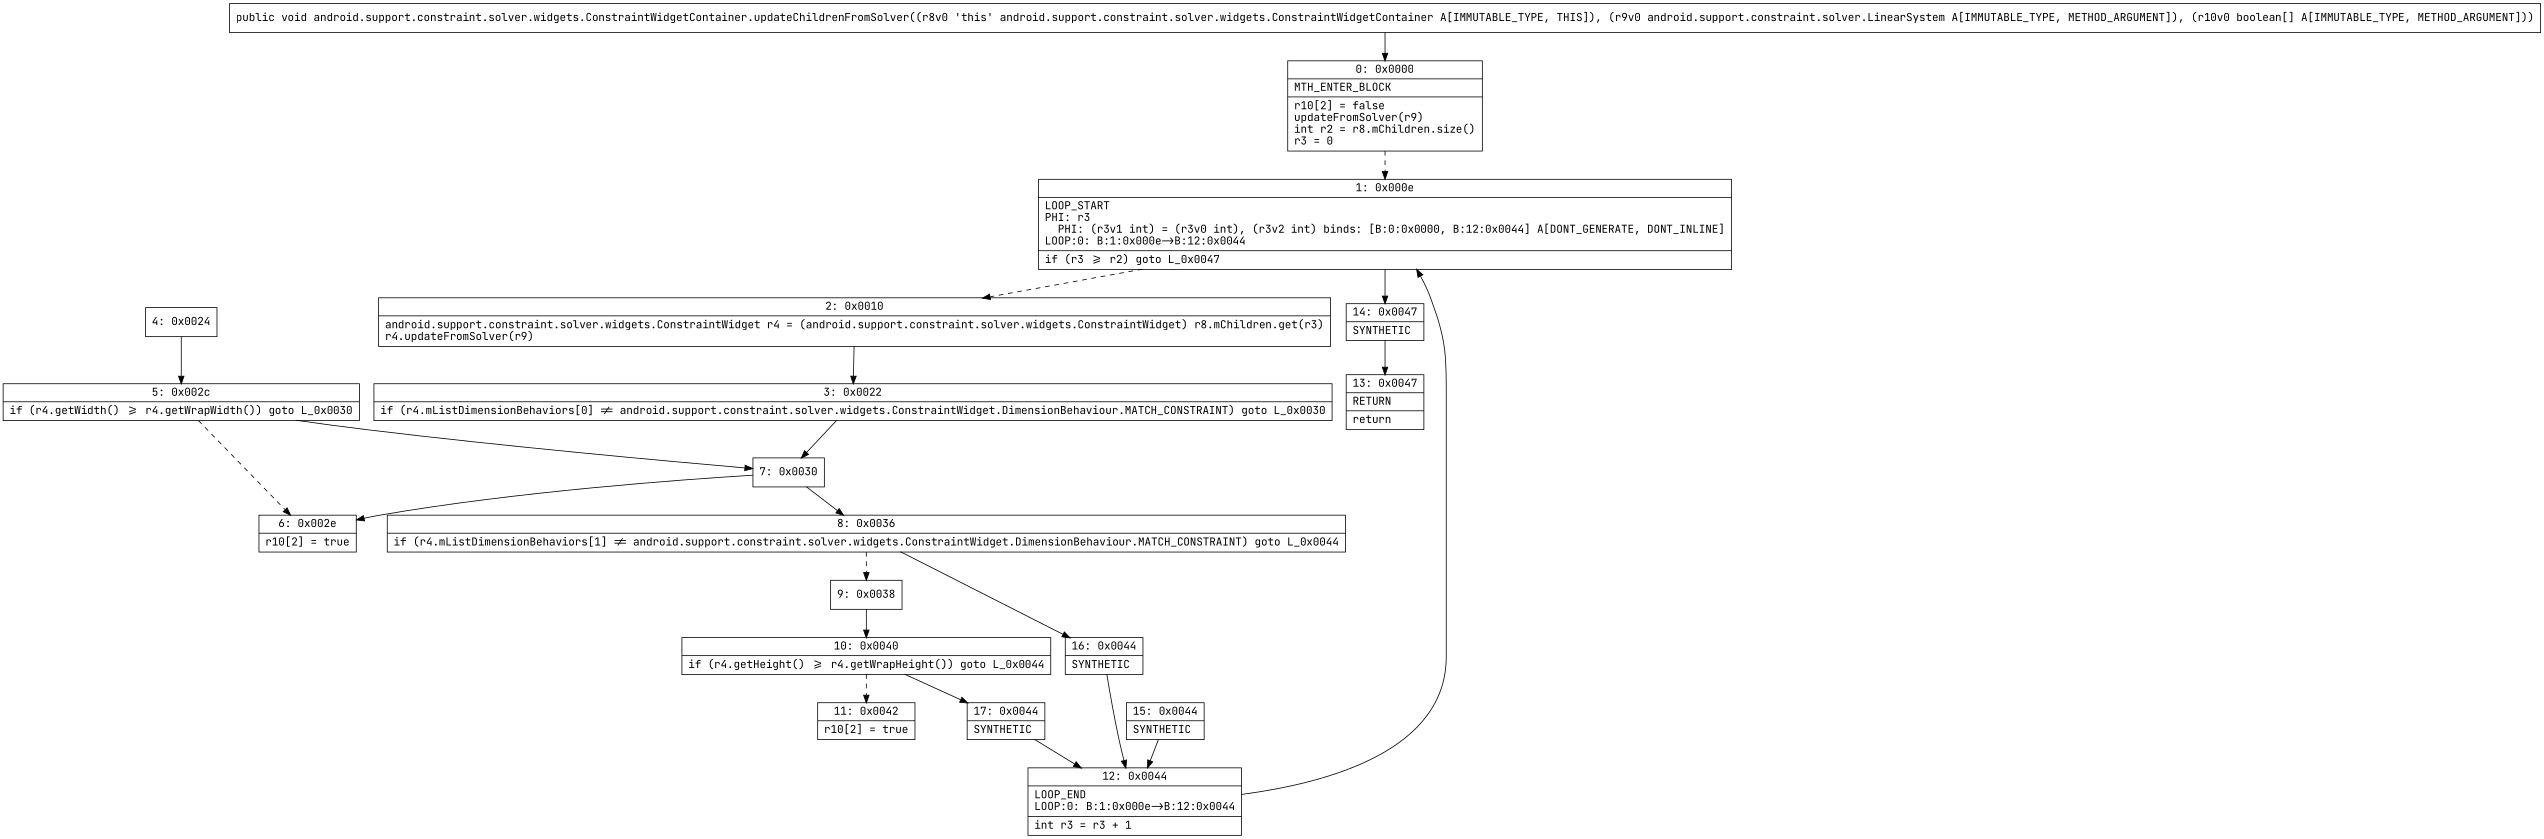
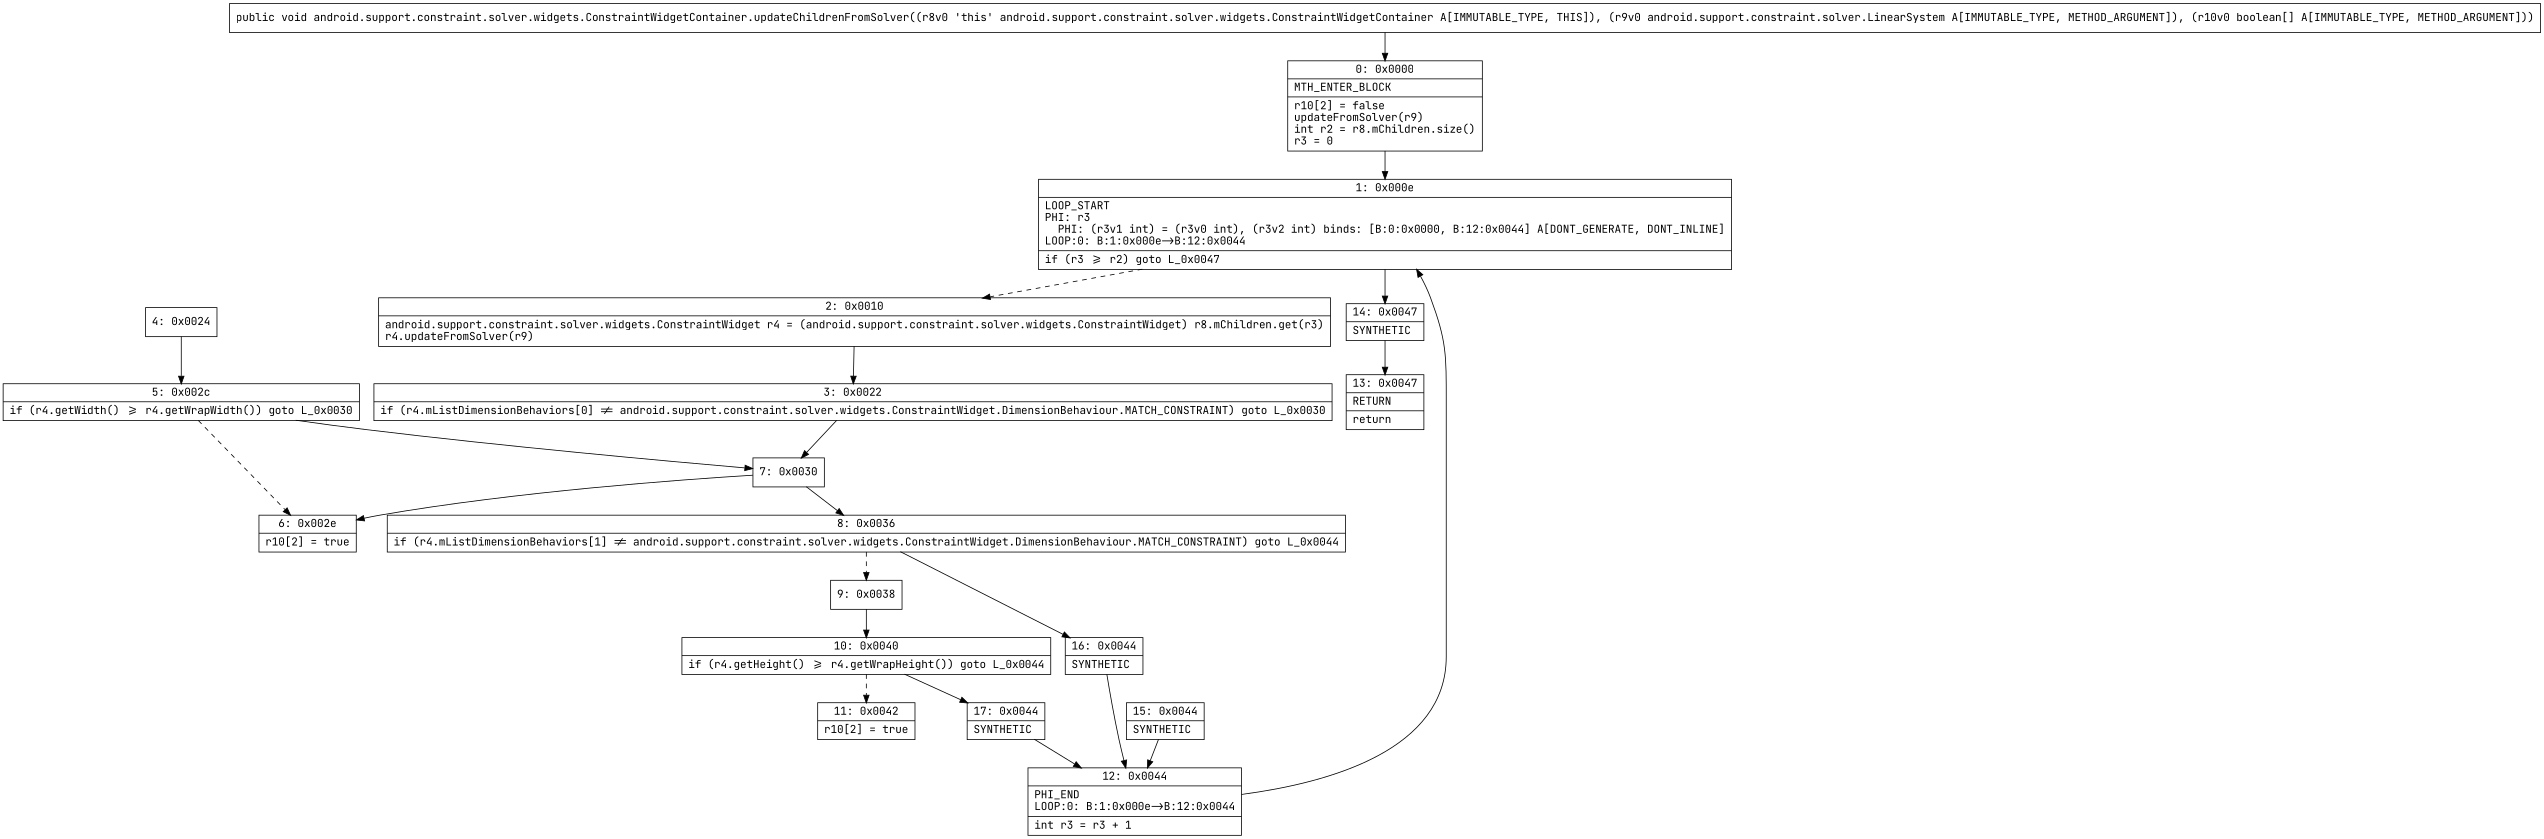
(1385, 161) -> (1385, 161)
(1061, 795) -> (1057, 795)
